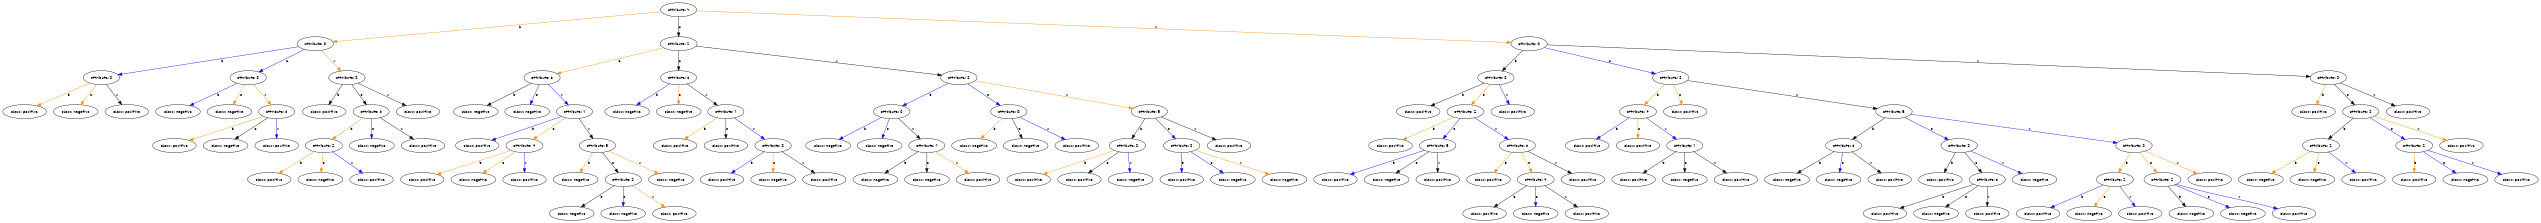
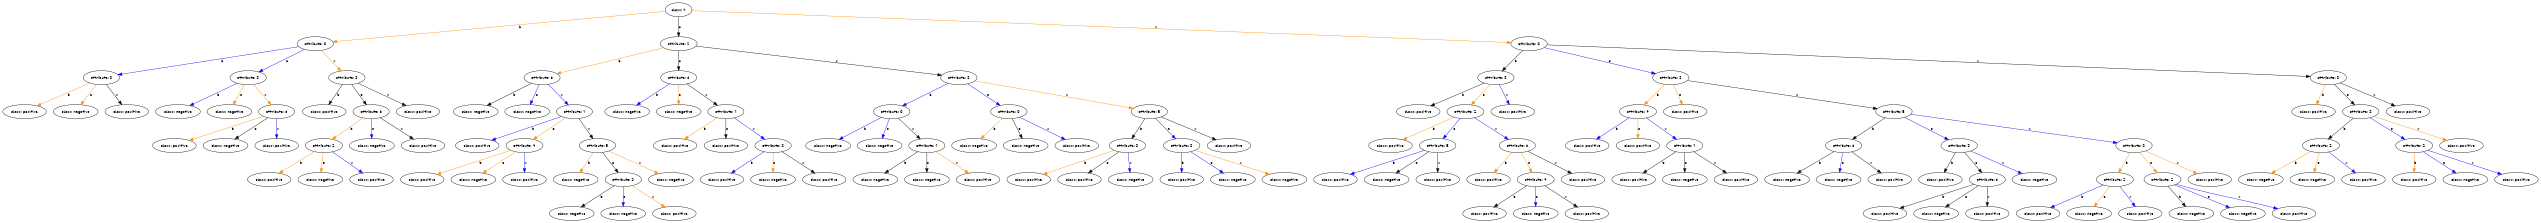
(679, 10) -> (679, 10)
